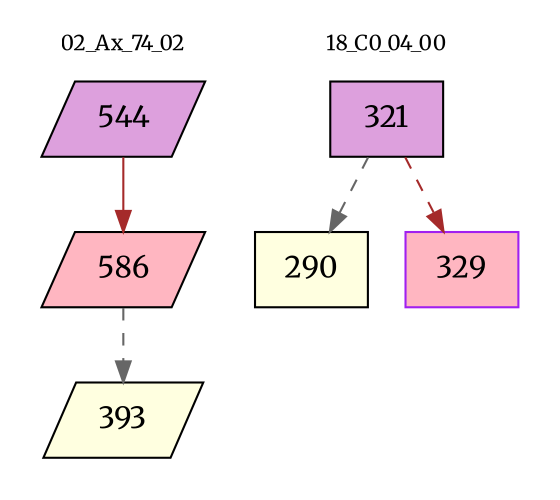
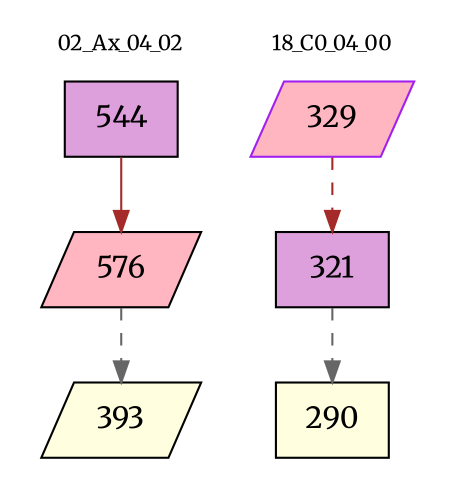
(123, 45) -> (121, 45)
(123, 119) -> (121, 119)
(420, 185) -> (332, 184)
(123, 270) -> (121, 270)
(462, 270) -> (332, 119)
